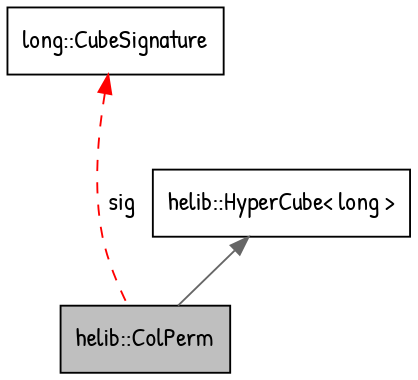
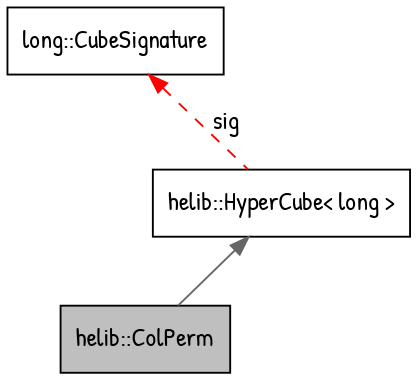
(98, 201) -> (205, 129)
